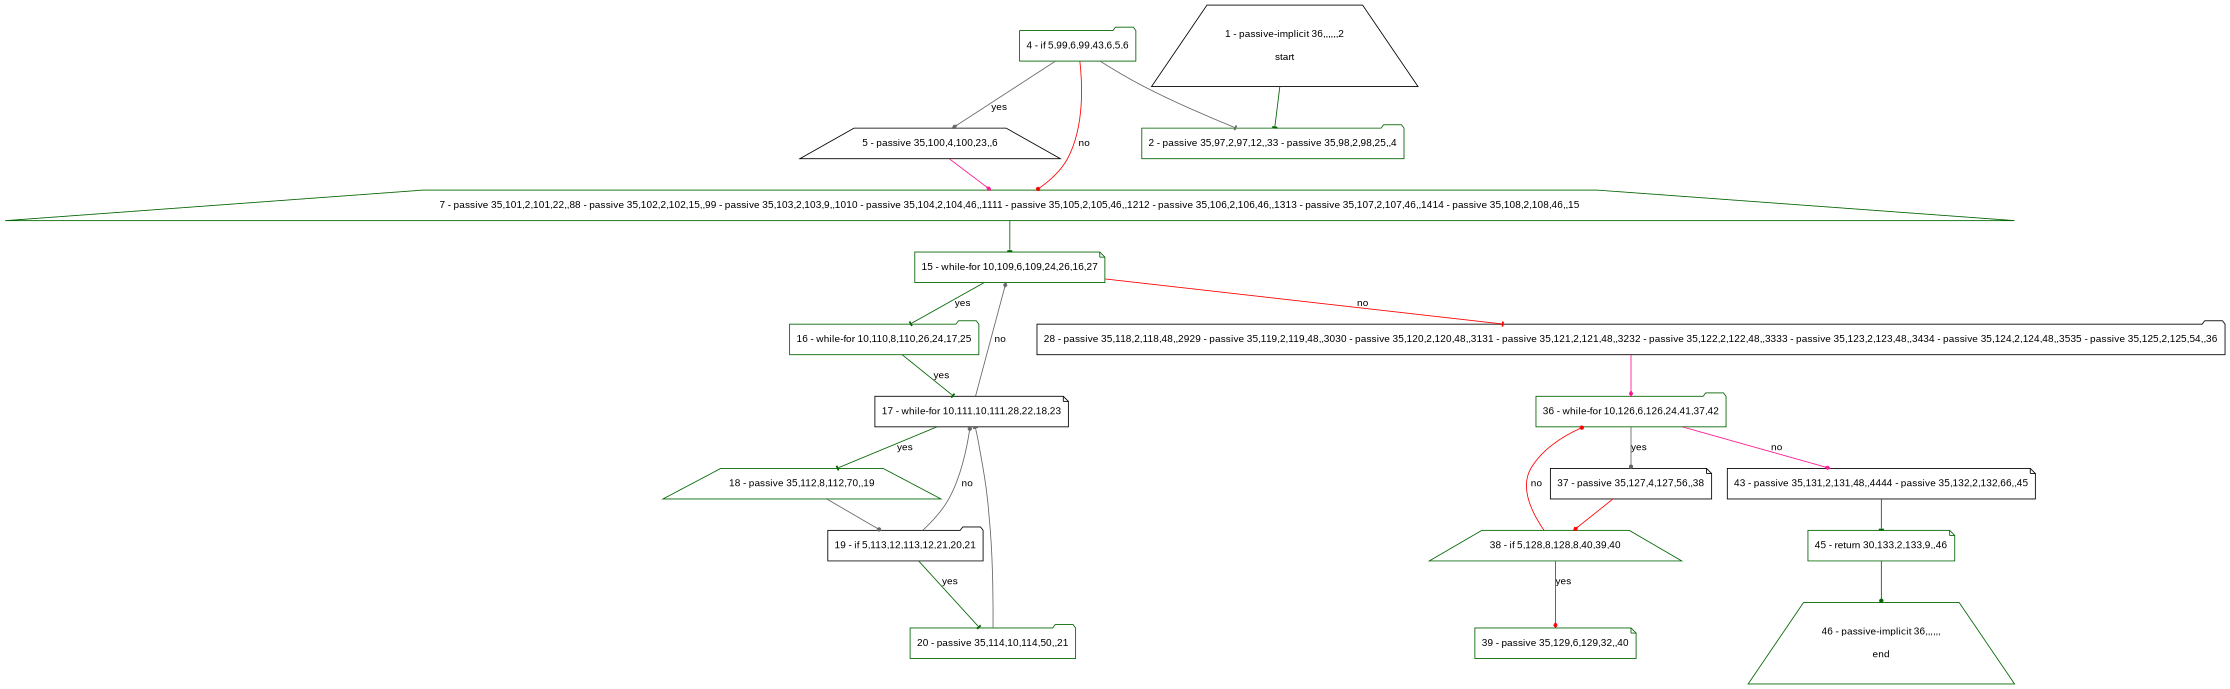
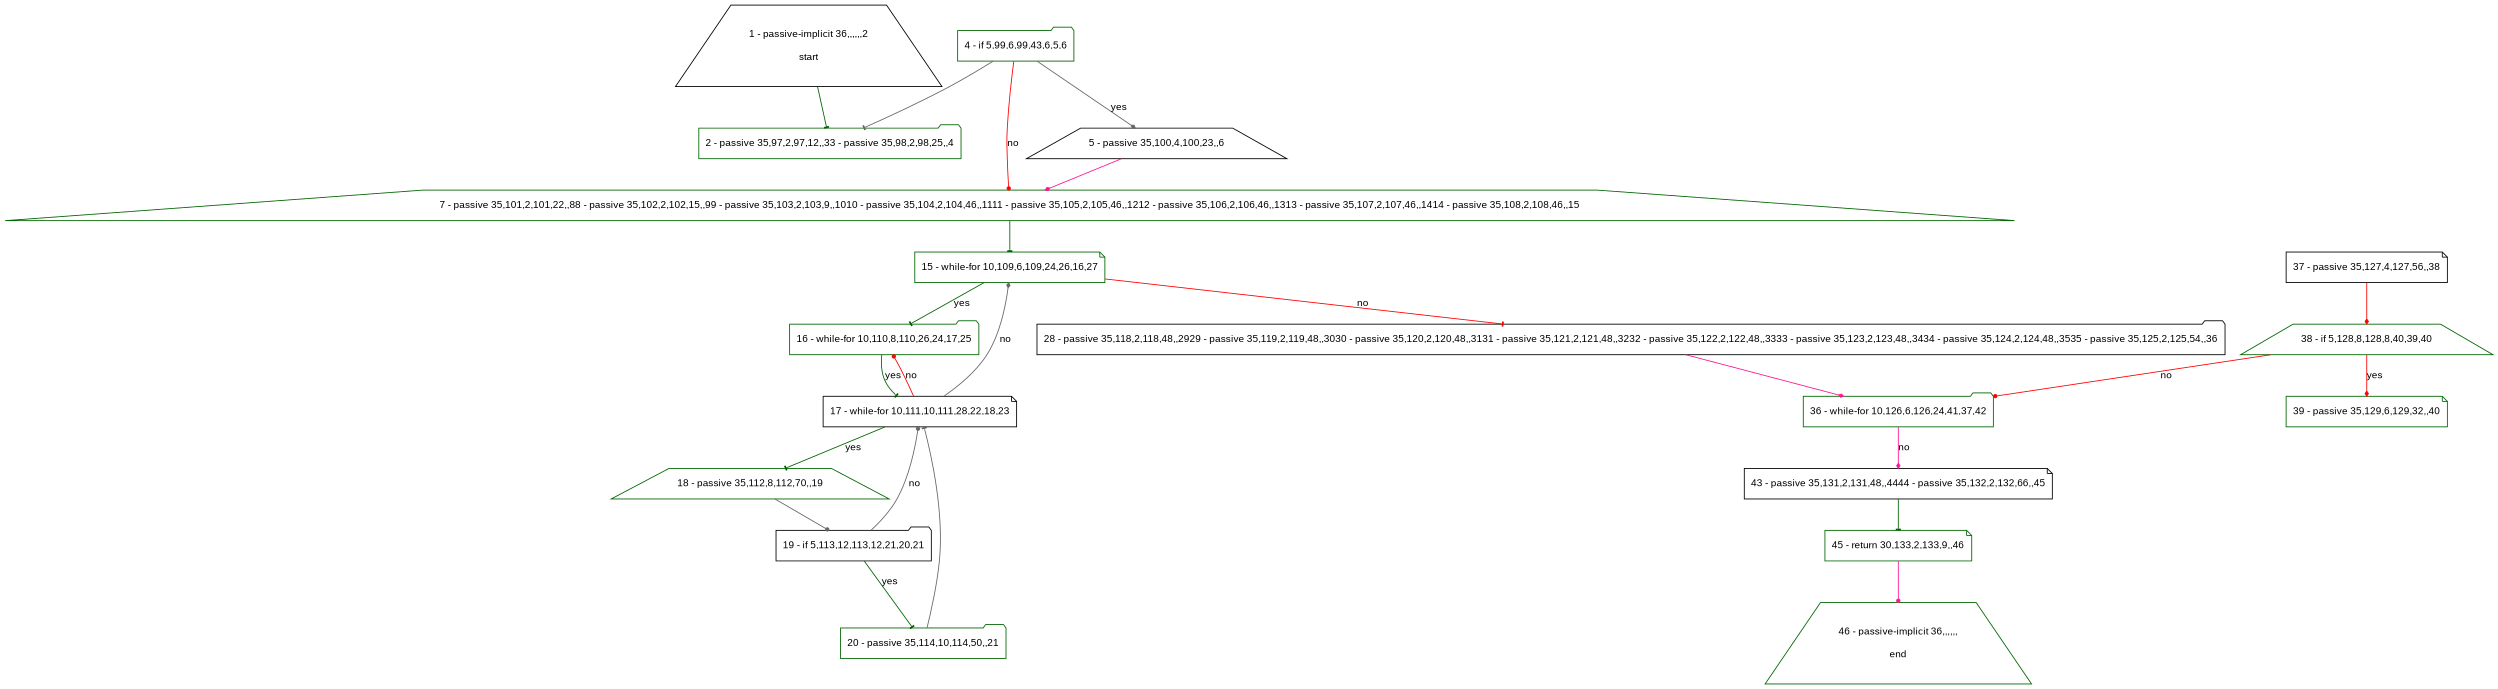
none -> (905, 377)
(1631, 446) -> none
(1881, 580) -> (1898, 580)
